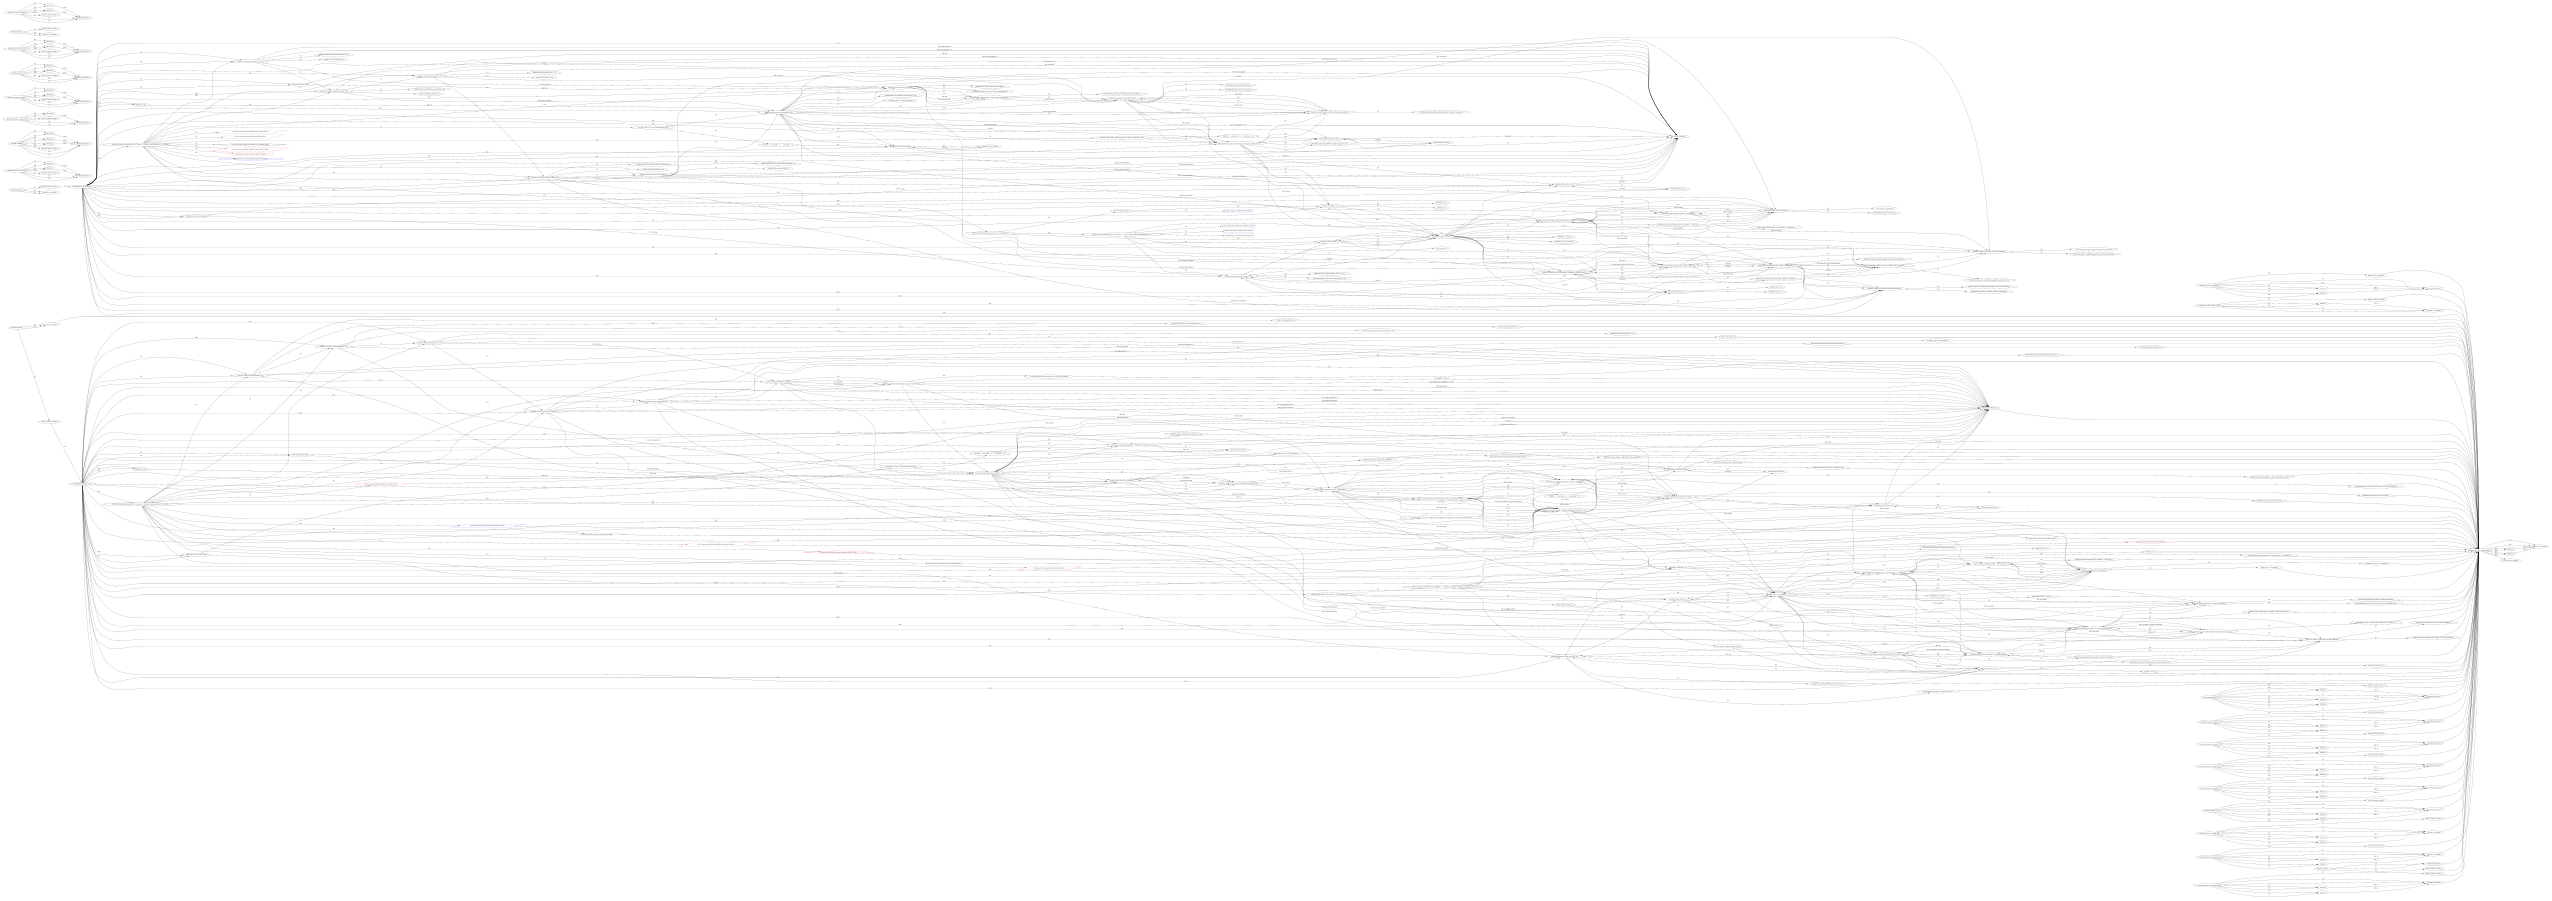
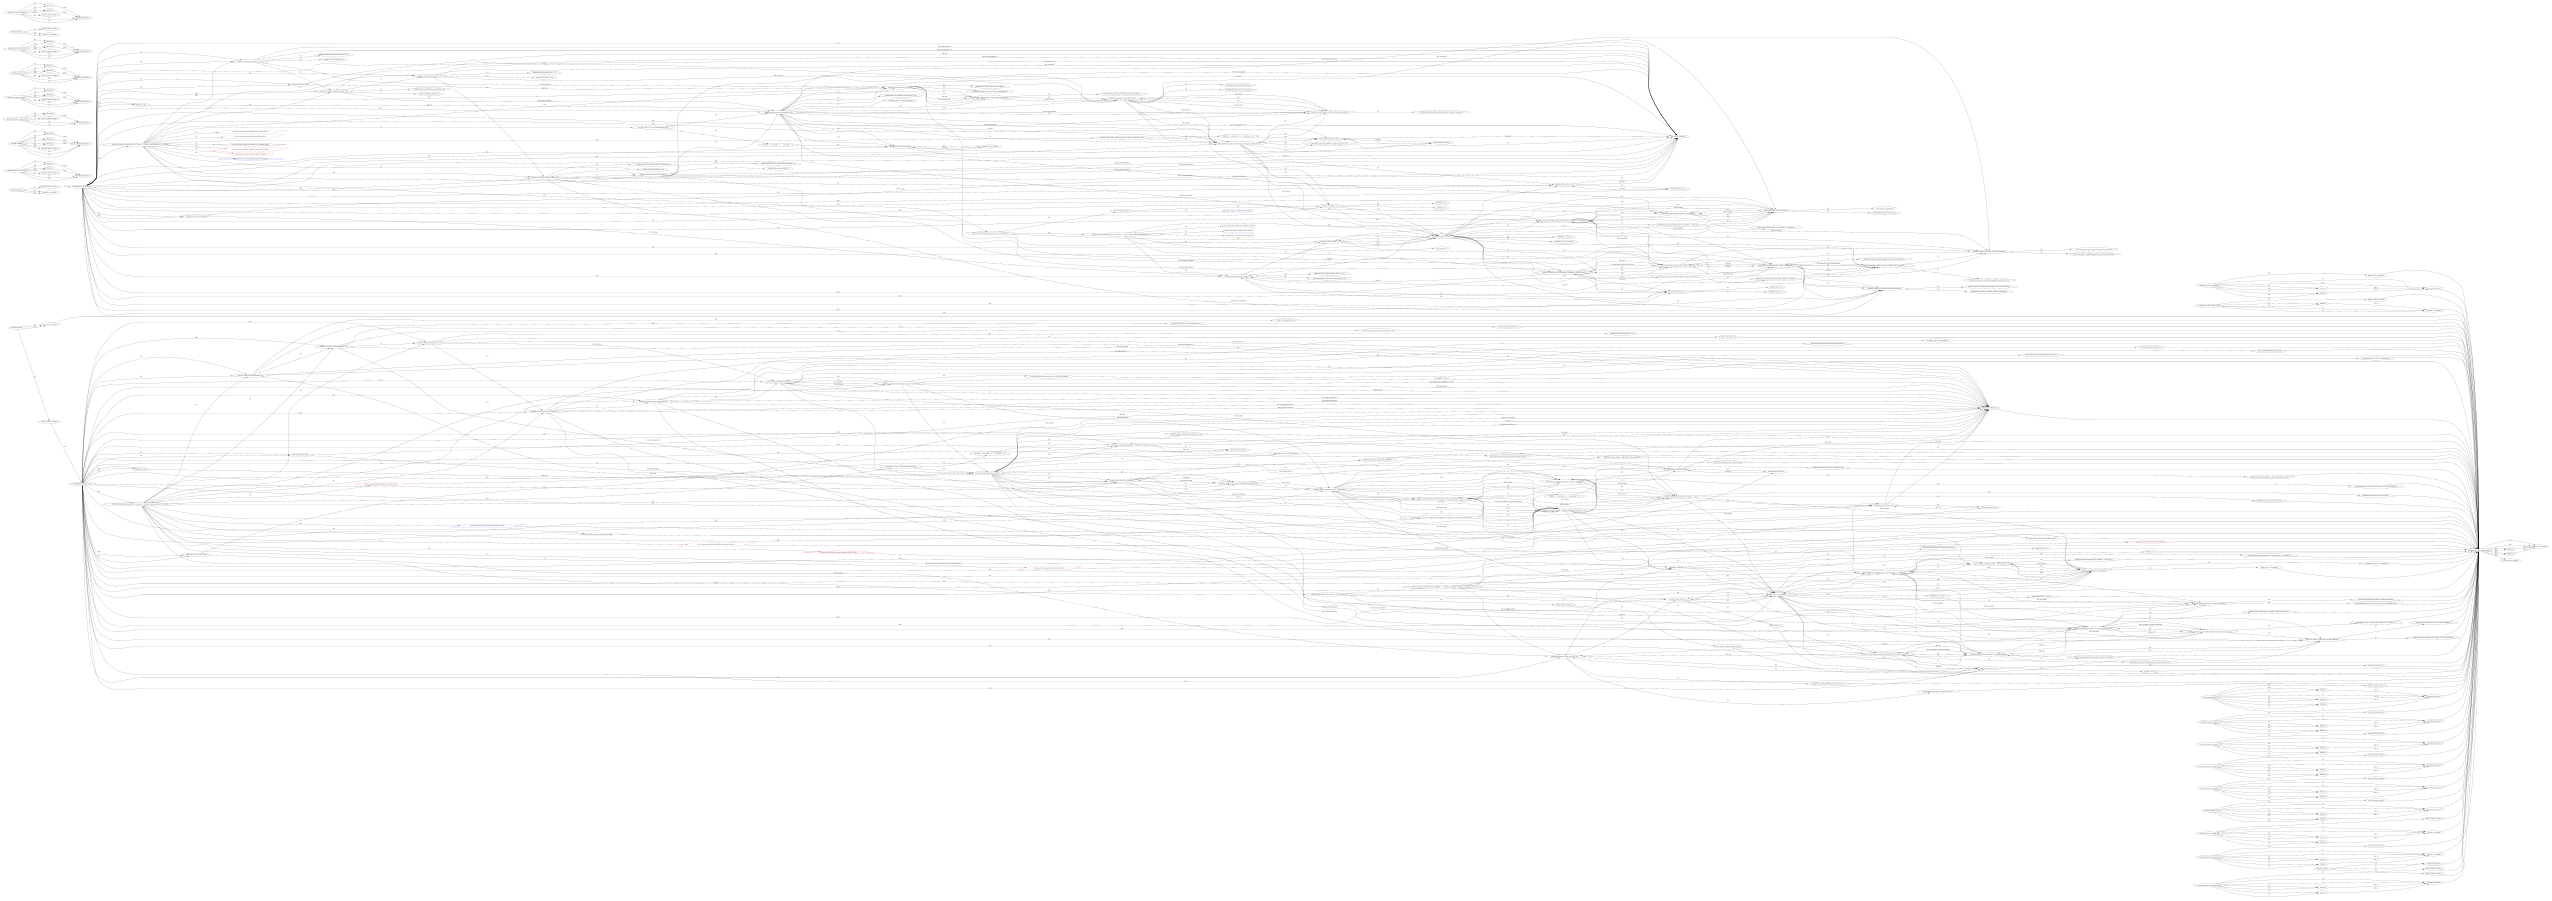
none -> (2269, 351)
none -> (2376, 359)
